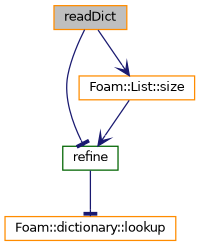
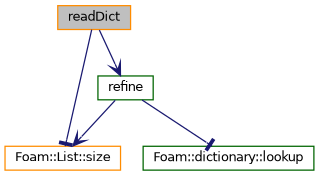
(110, 48) -> (79, 85)
(67, 84) -> (107, 47)
(117, 118) -> (98, 118)
(90, 229) -> (229, 158)
